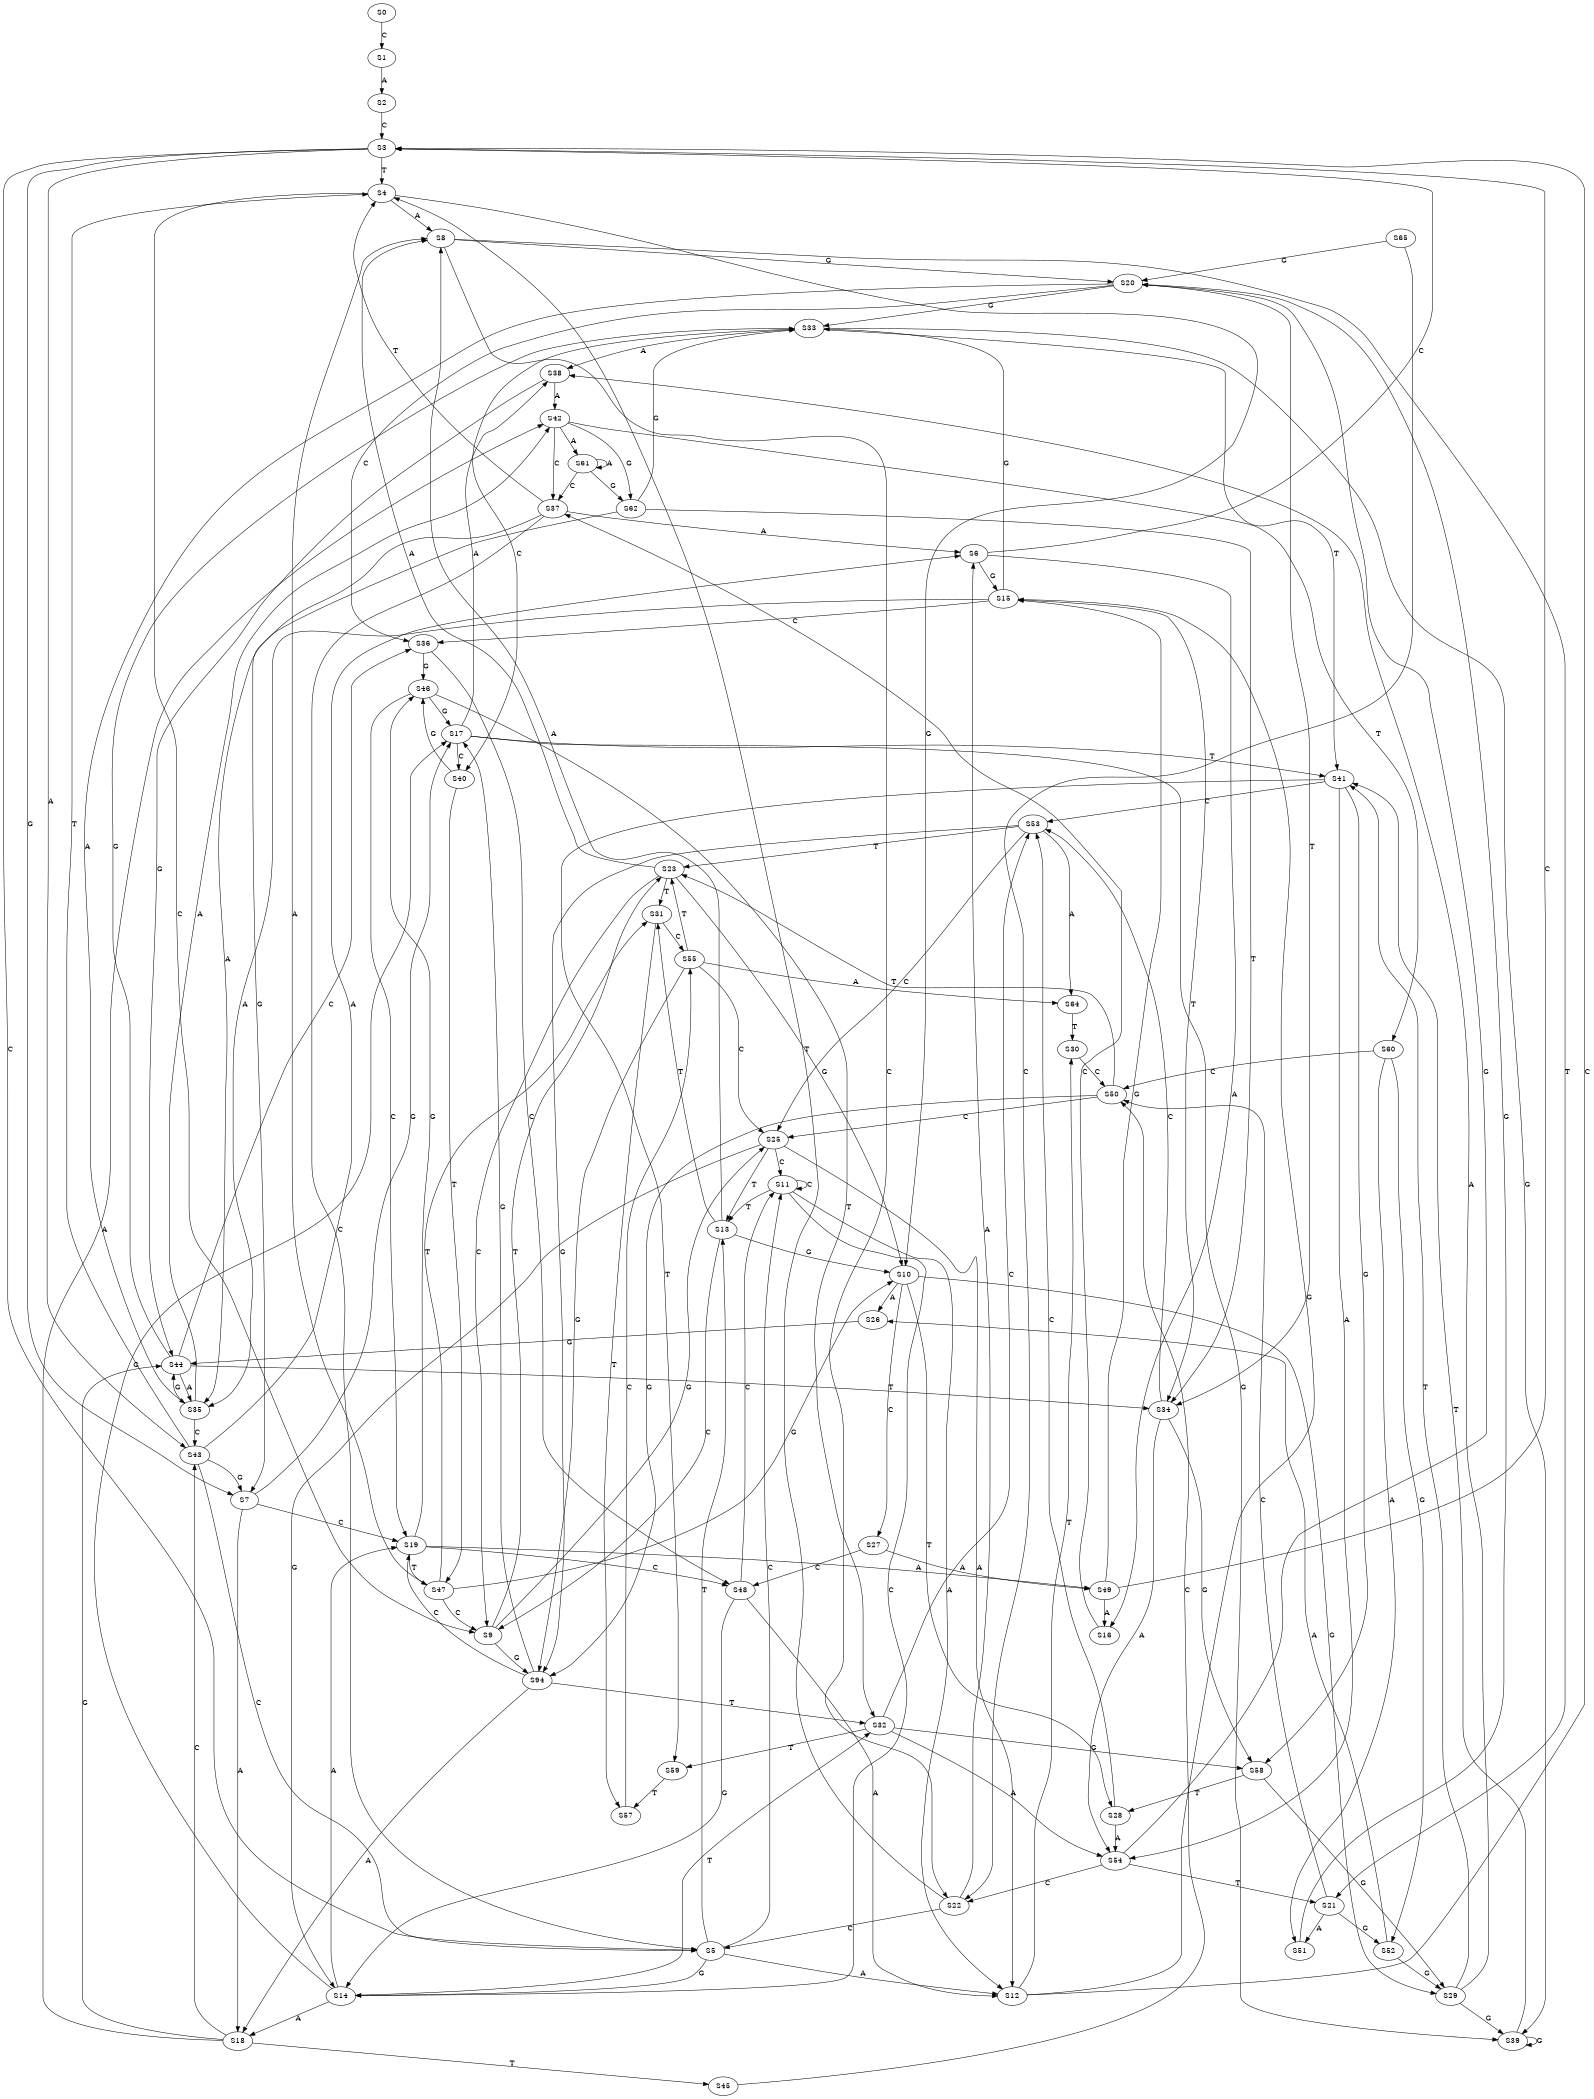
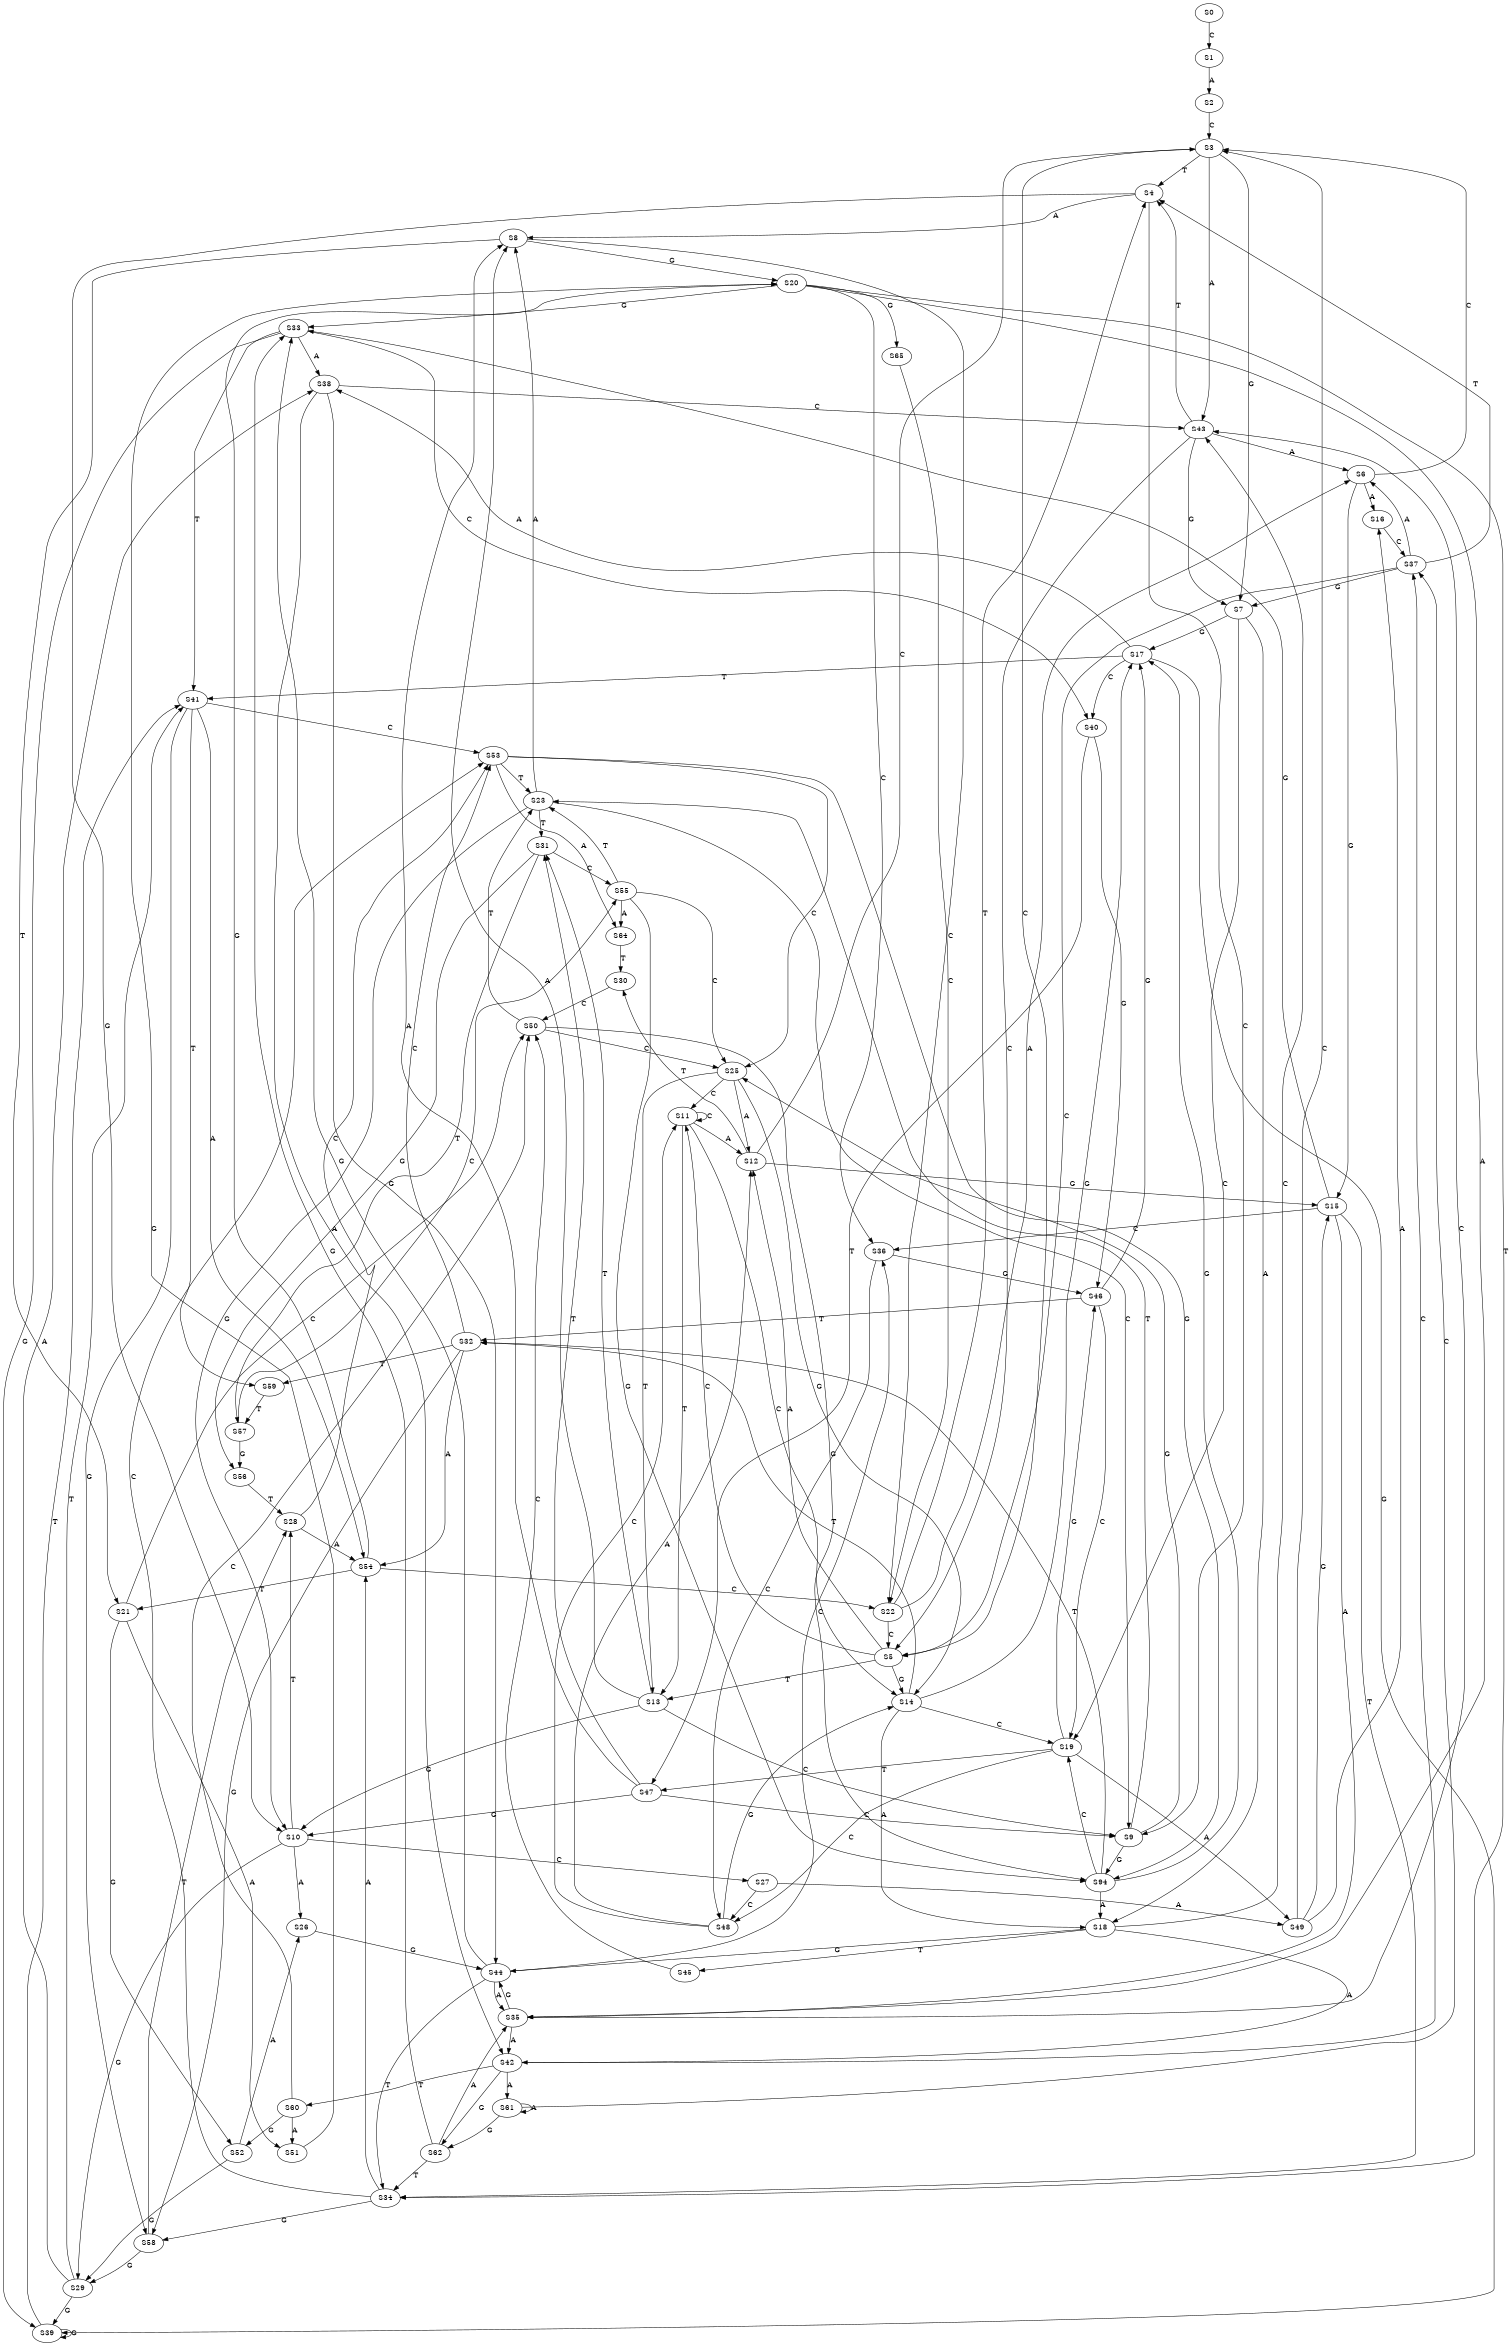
(1267, 260) -> (880, 301)
none -> (759, 407)
none -> (240, 1477)
(334, 1771) -> (1000, 1725)
